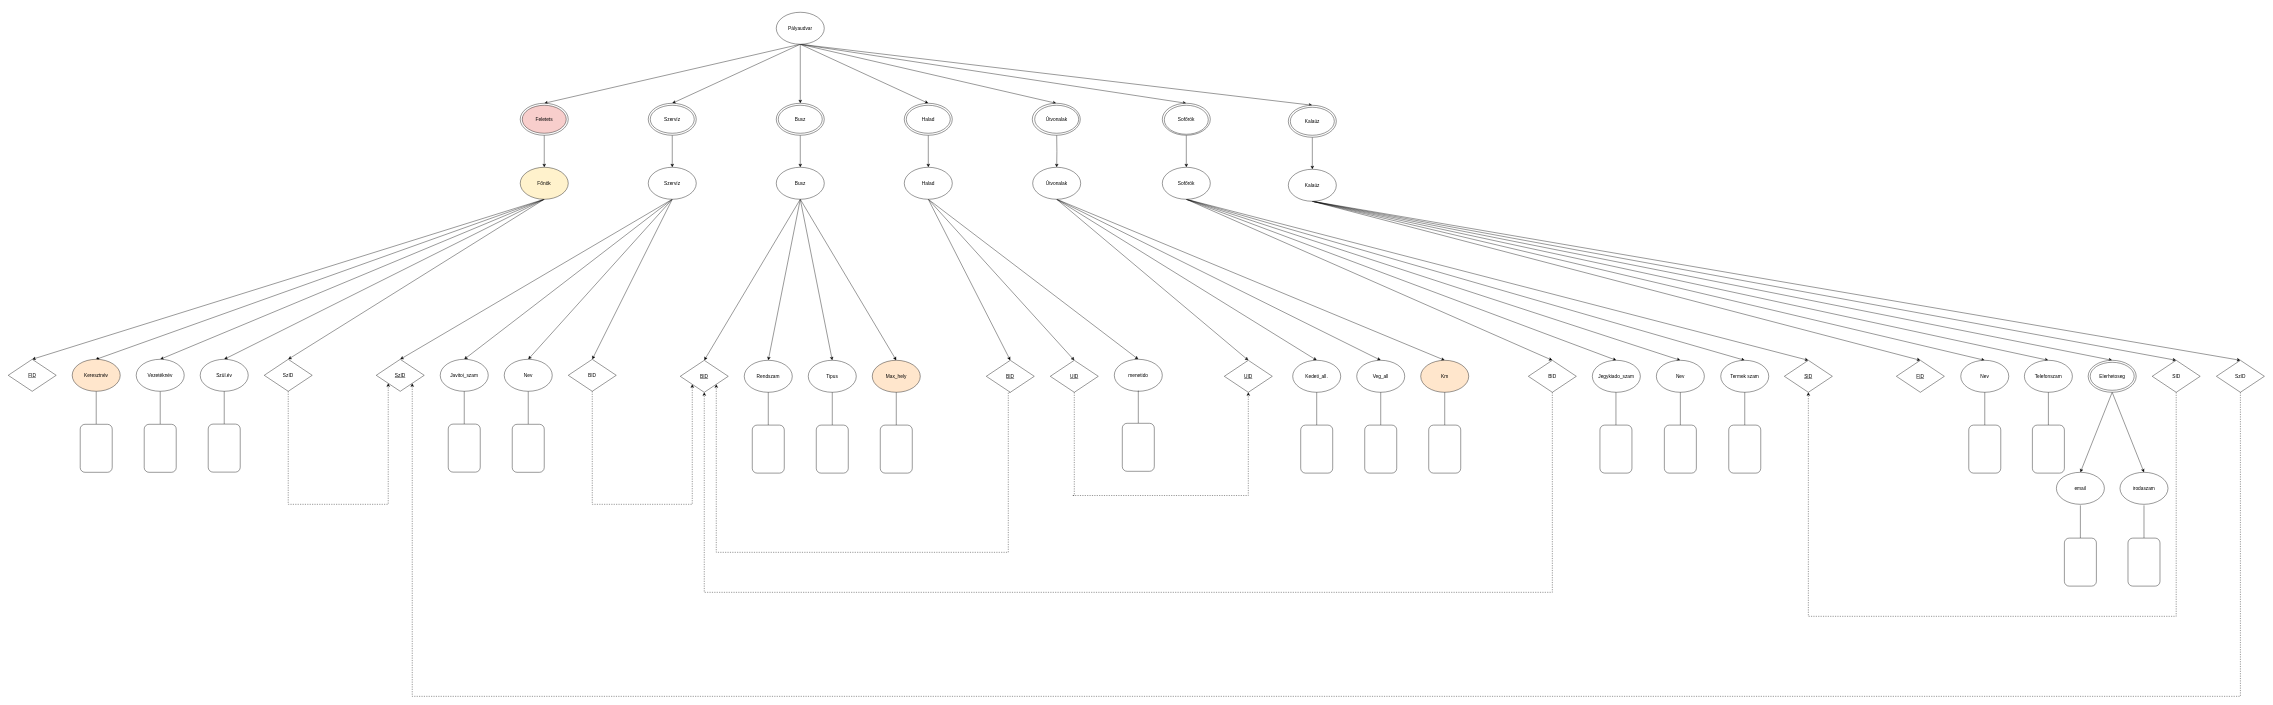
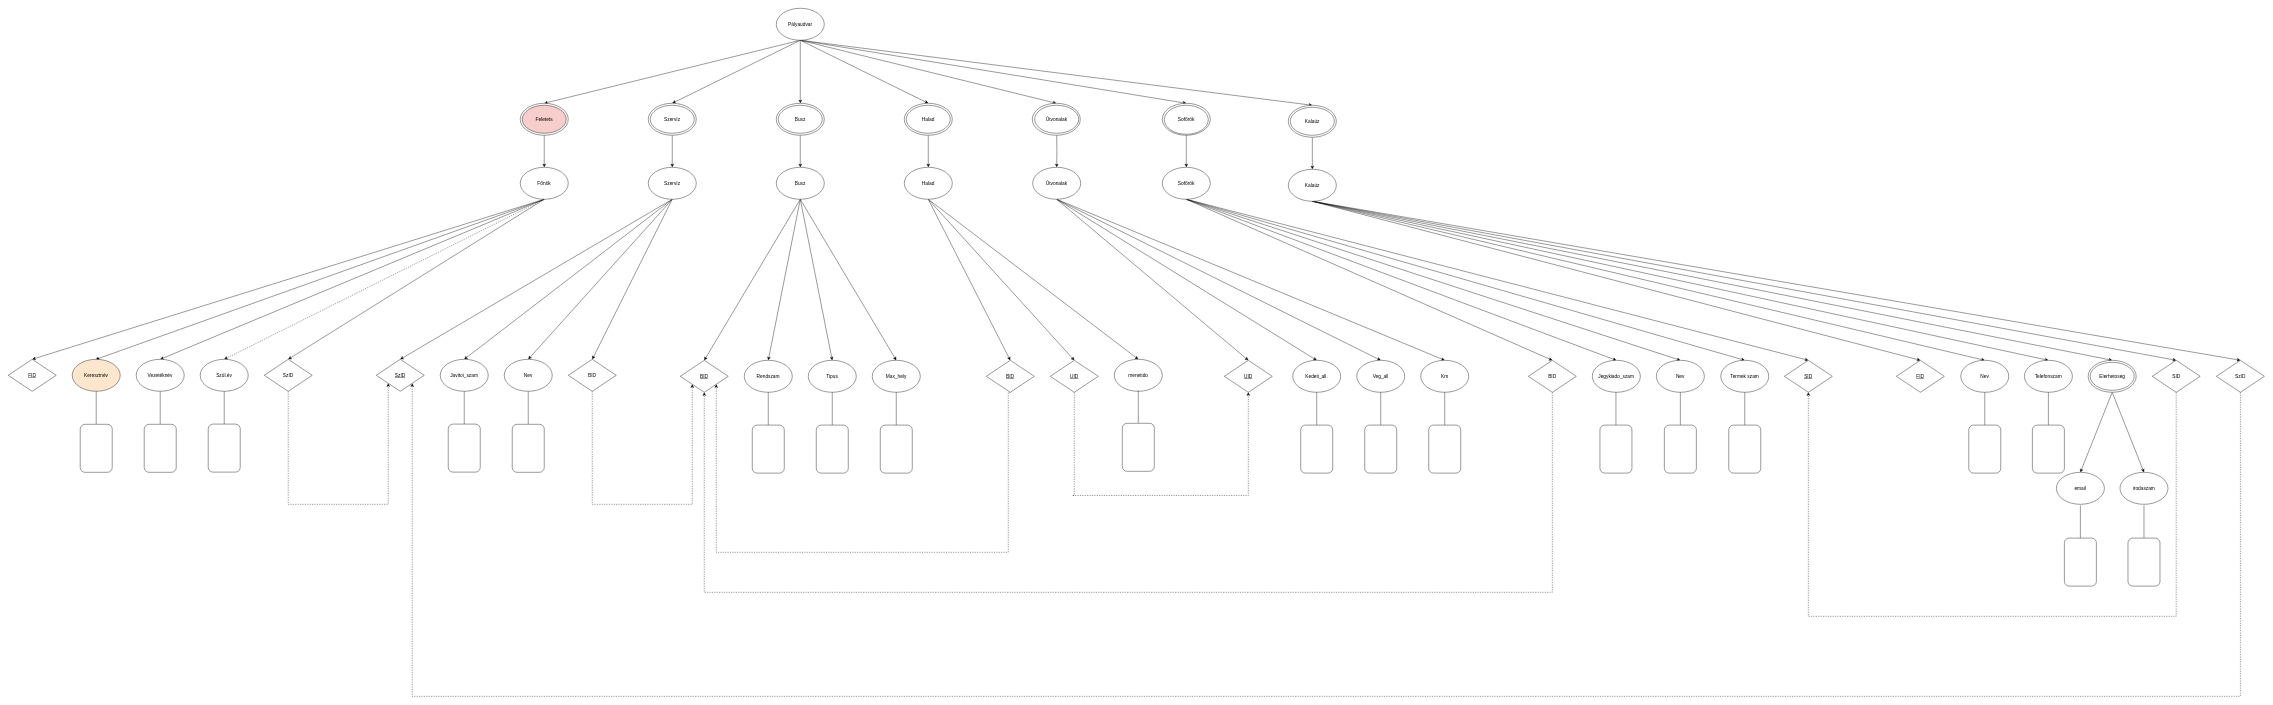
(800, 28) -> (800, 24)
(544, 183) -> (544, 183)
(378, 282) -> (378, 282)
(896, 376) -> (896, 376)
(1445, 376) -> (1445, 376)
